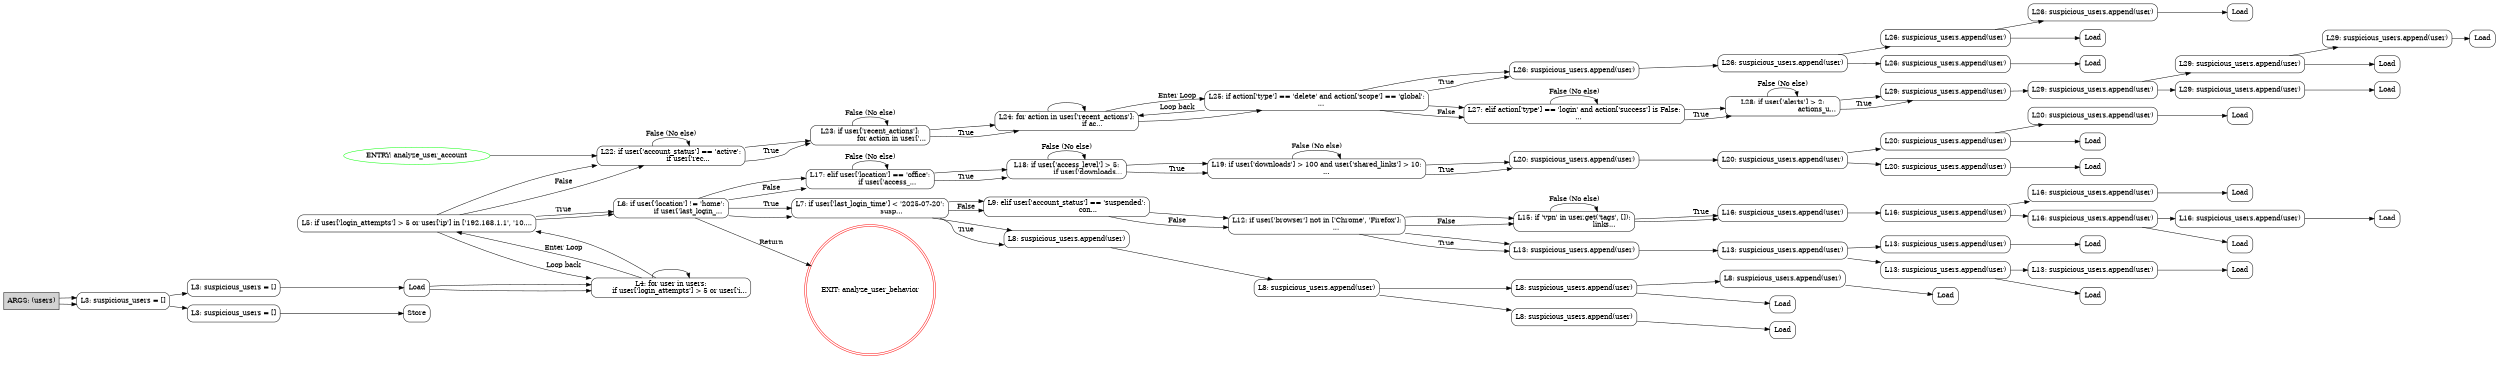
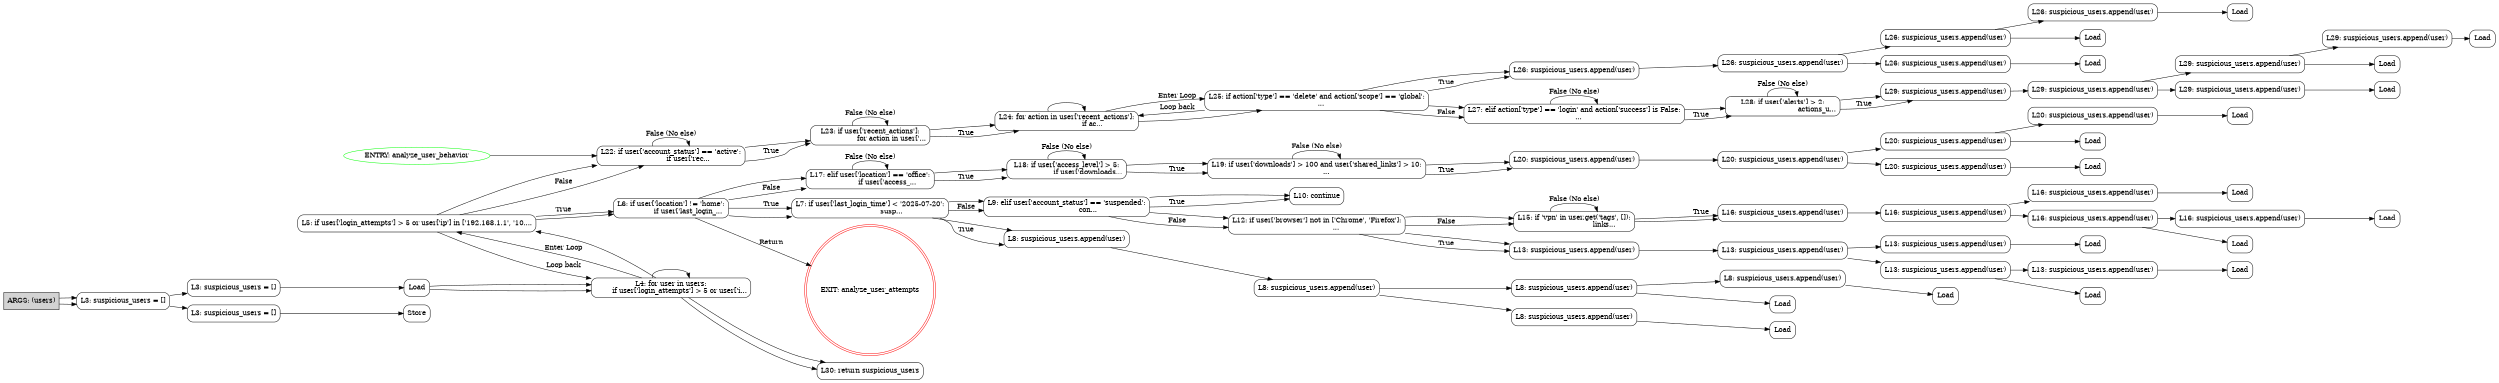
(417, 156) -> (417, 156)
none -> (1317, 196)
(870, 290) -> (870, 290)
none -> (870, 371)
